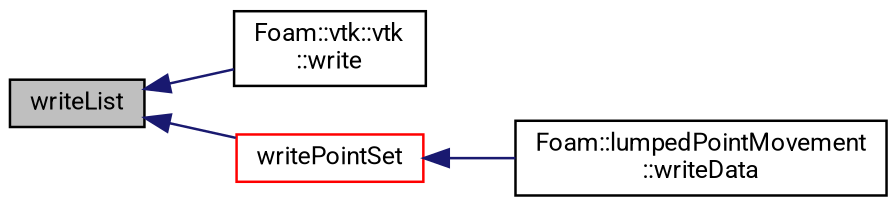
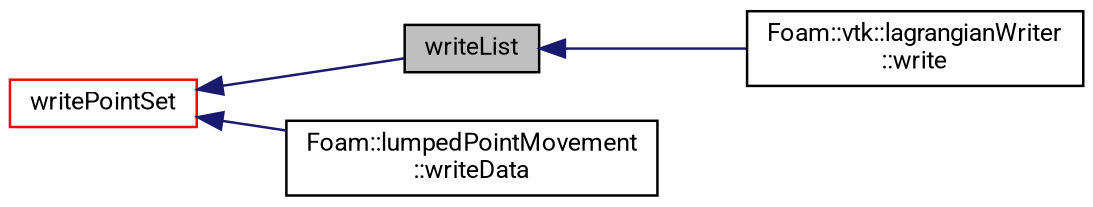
(330, 49) -> (915, 49)
(203, 131) -> (313, 72)
